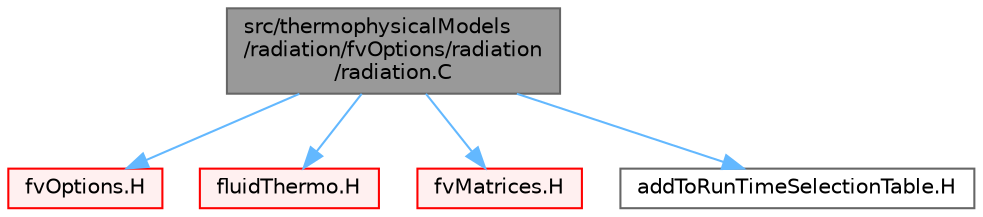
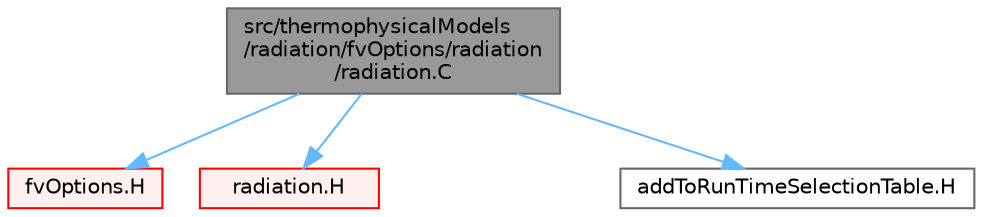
(289, 188) -> (289, 188)
(500, 188) -> none
